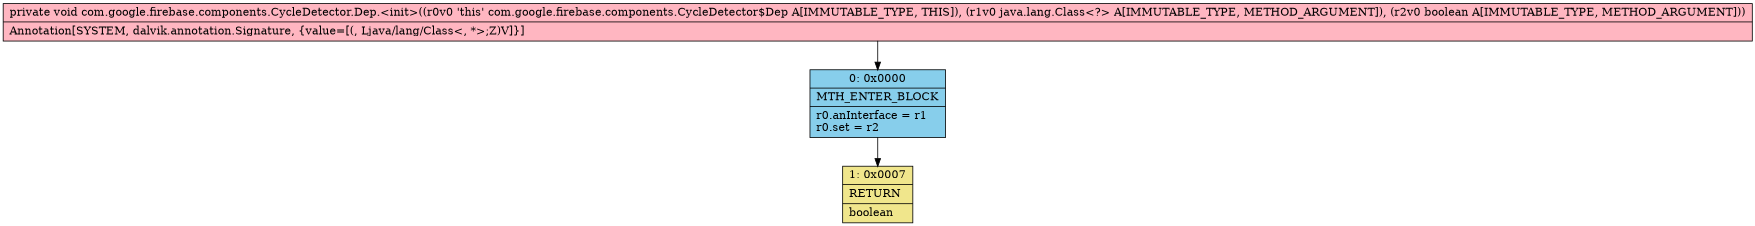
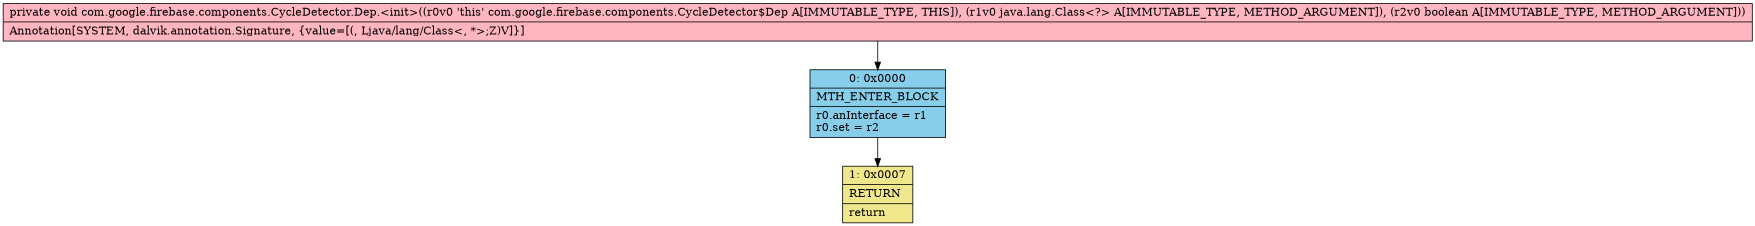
(871, 213) -> (867, 213)
